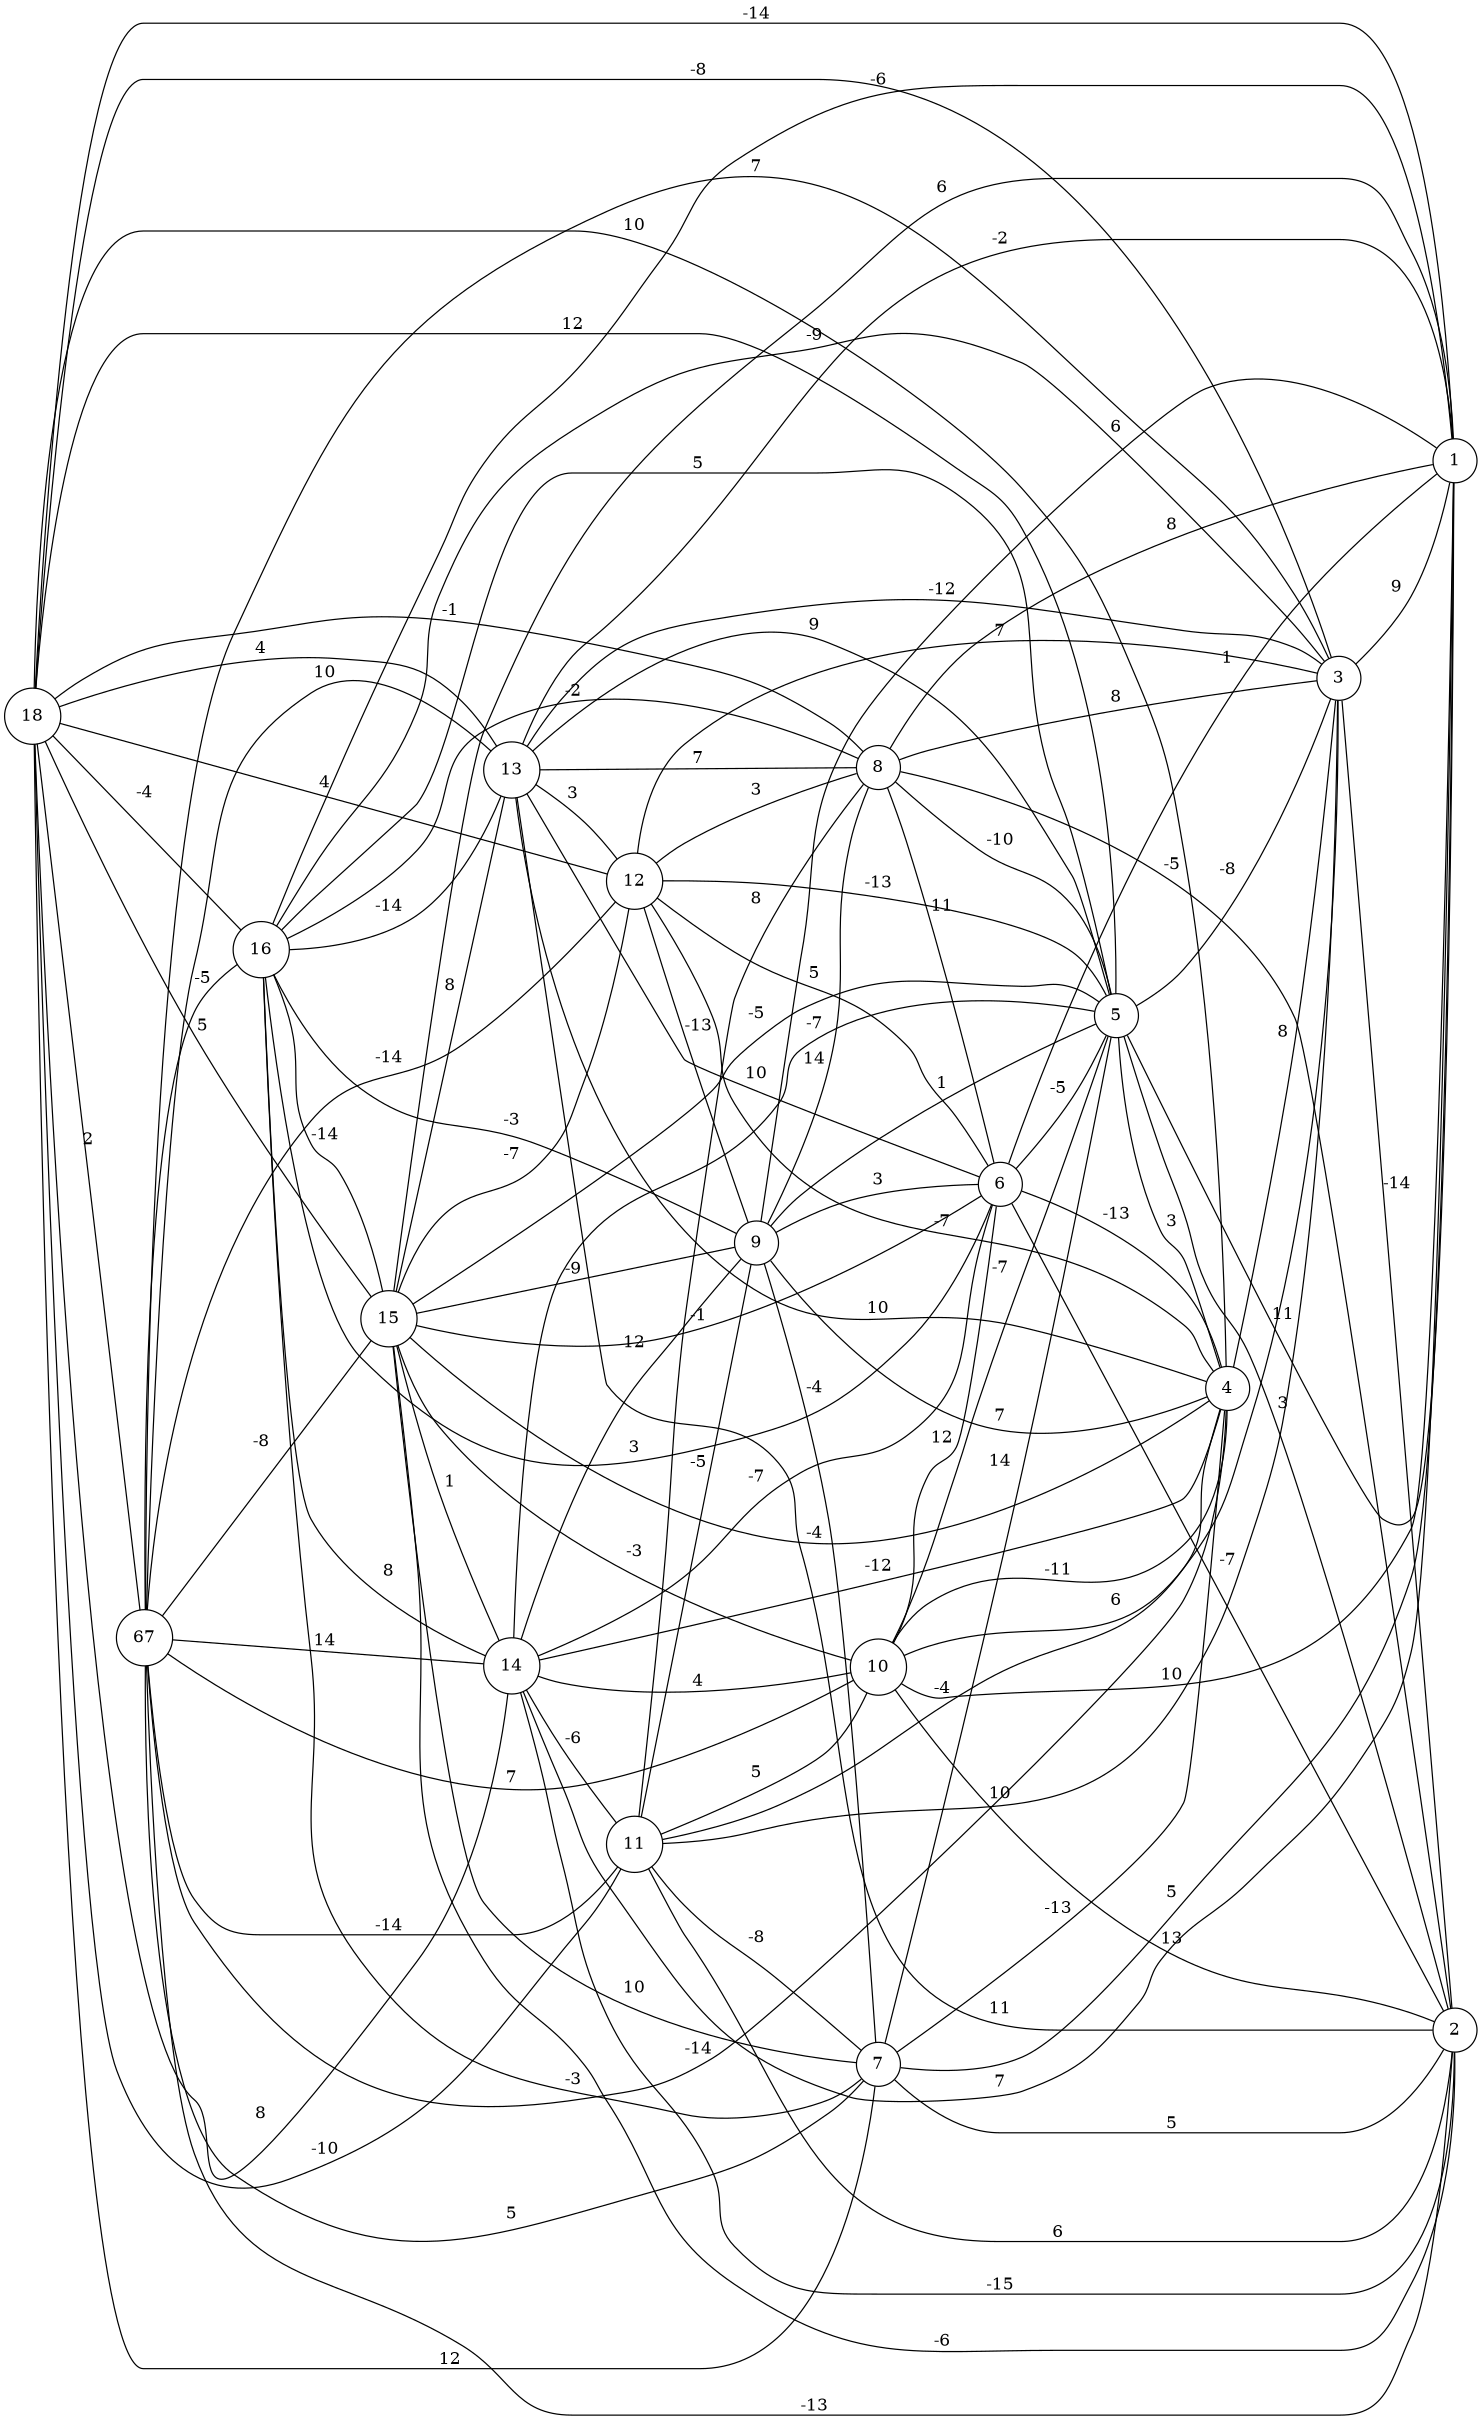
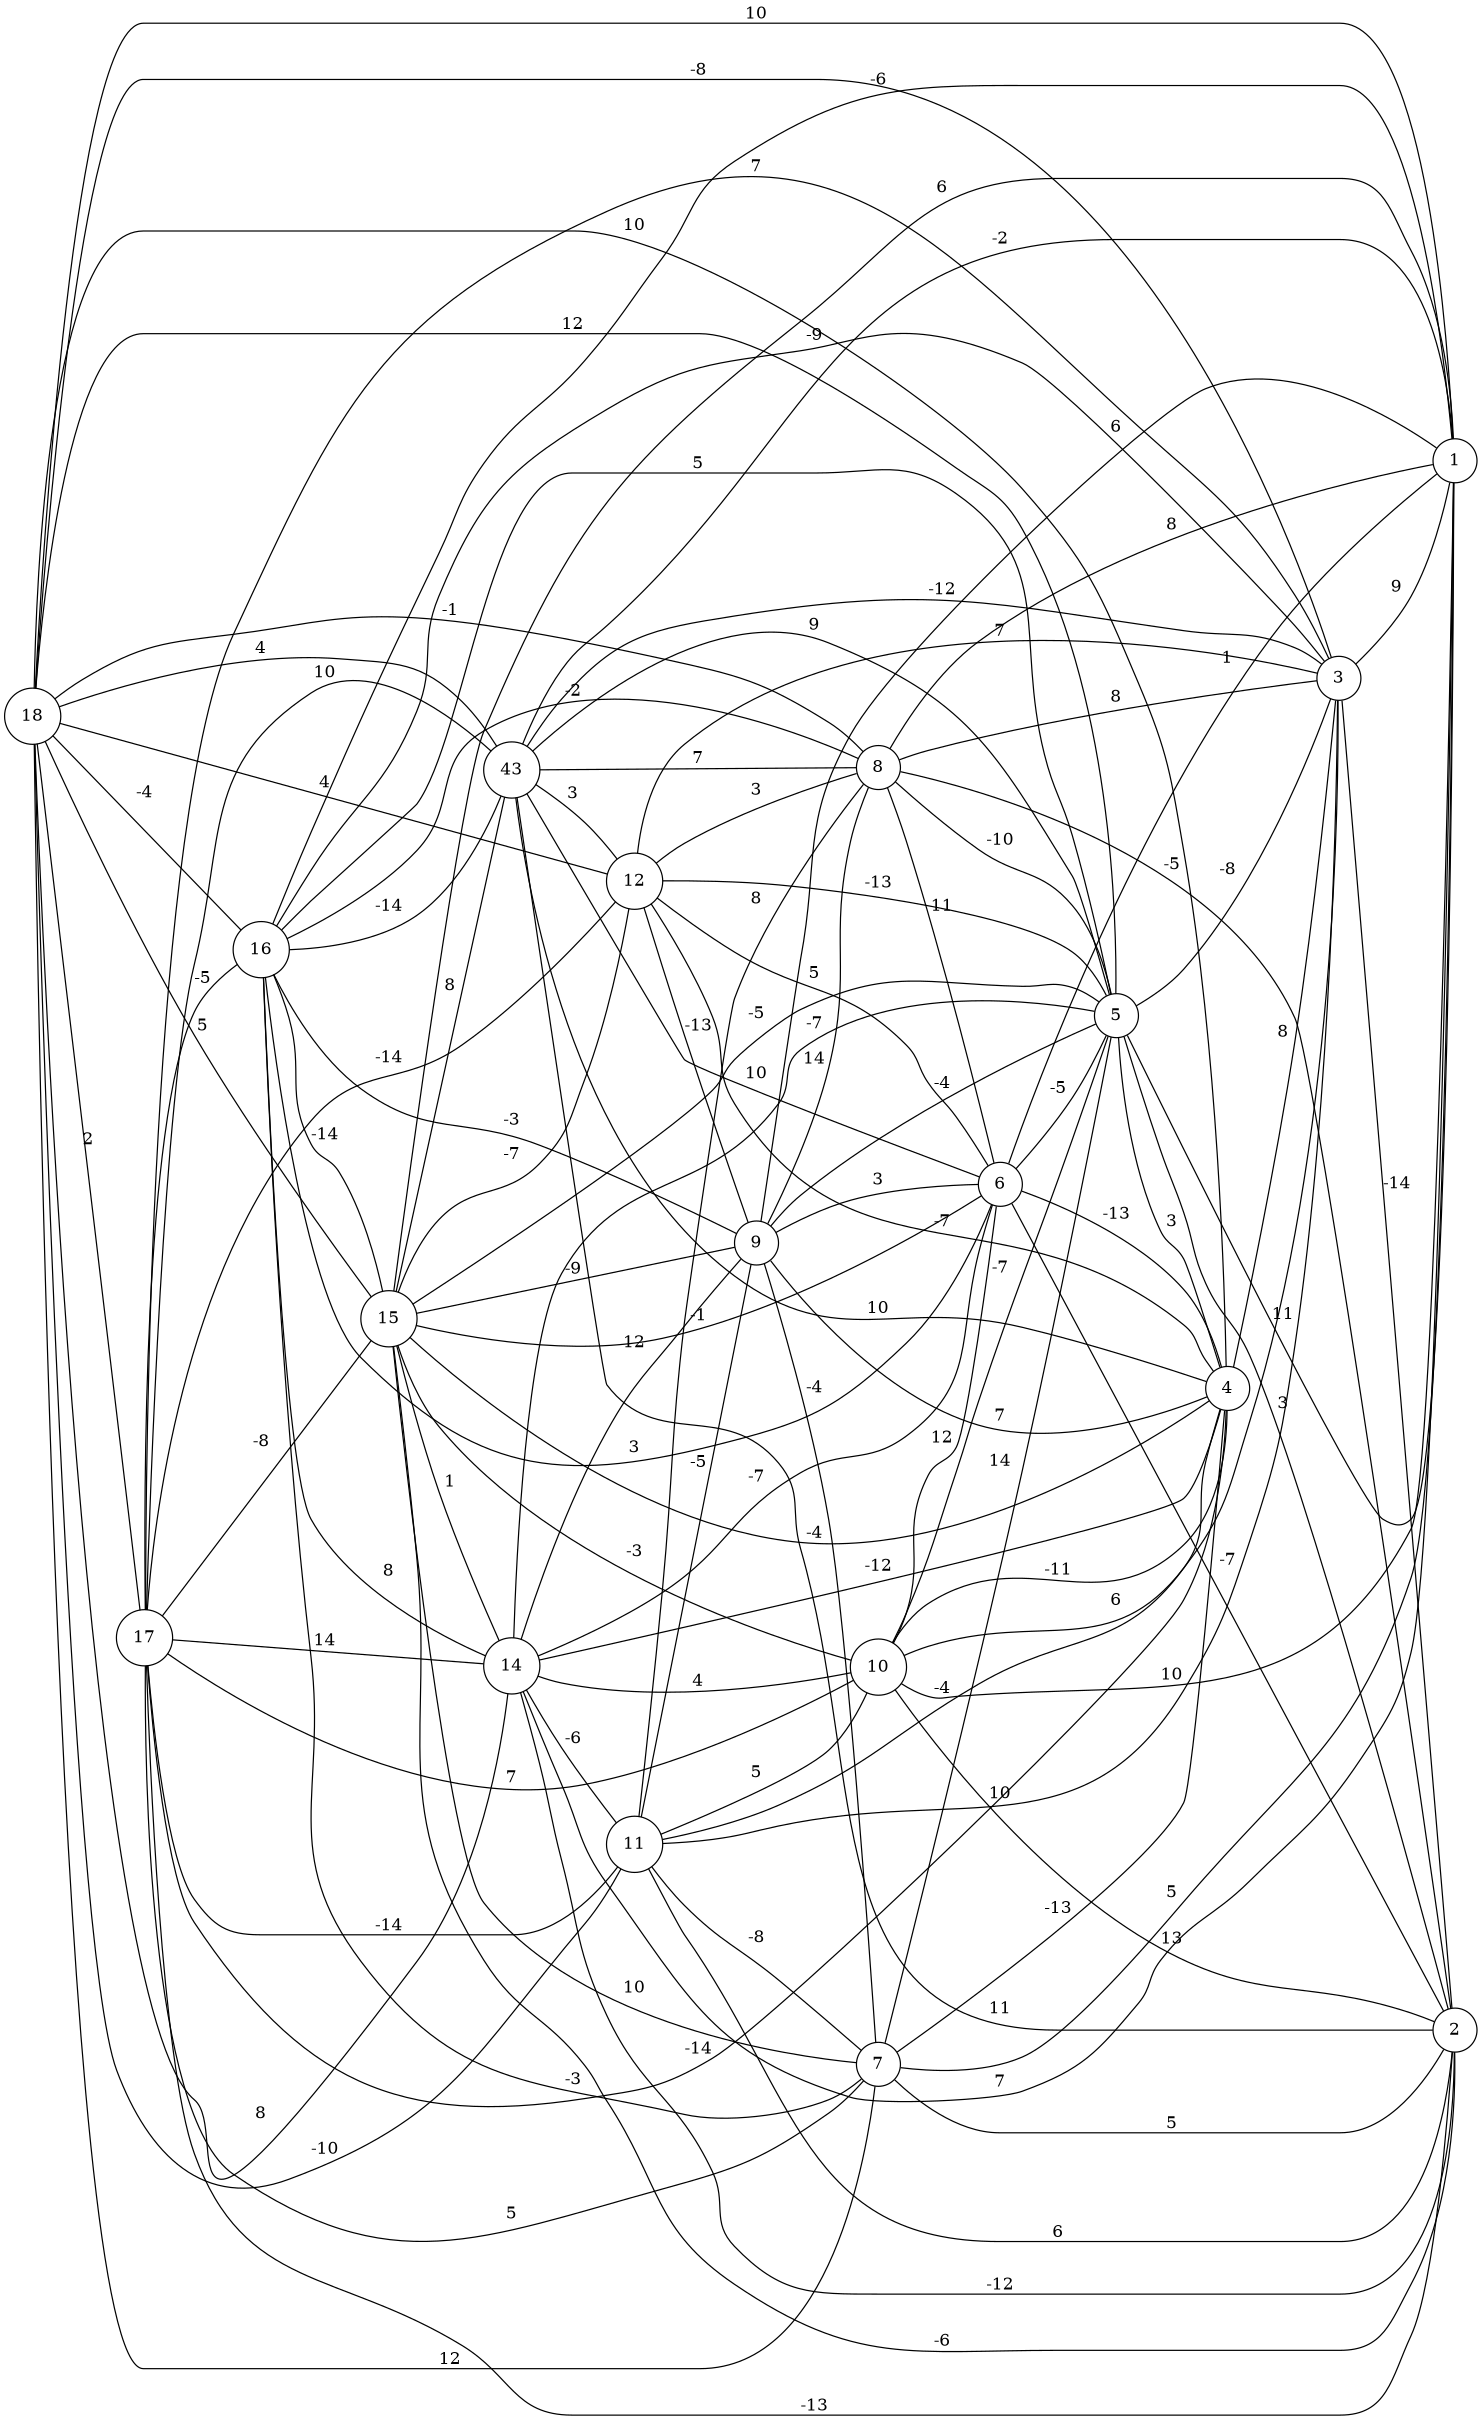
(757, 14) -> (757, 14)
(512, 770) -> (512, 770)
(942, 1084) -> (942, 1084)
(145, 1638) -> (145, 1638)
(1000, 2285) -> (1000, 2285)
